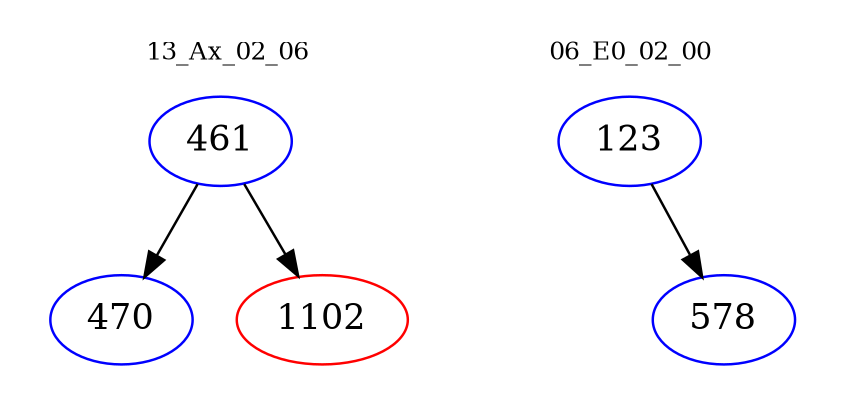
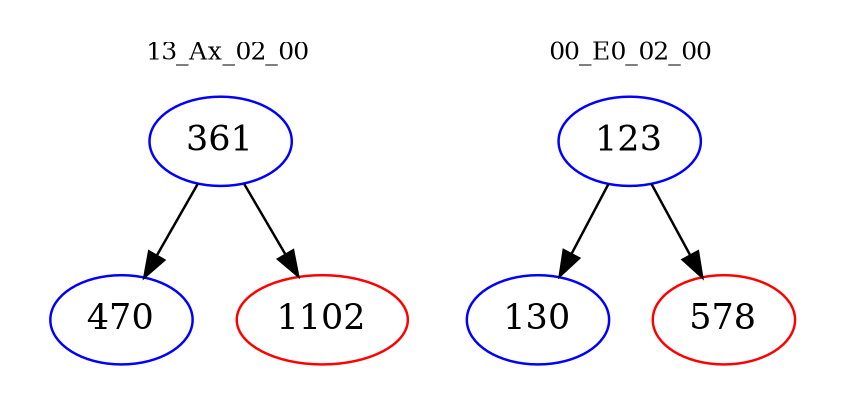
(228, 53) -> (228, 53)
(631, 53) -> (631, 53)
(221, 141) -> (221, 141)
none -> (538, 320)
(724, 320) -> (724, 320)
